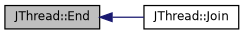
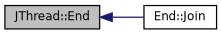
(191, 17) -> (180, 17)
